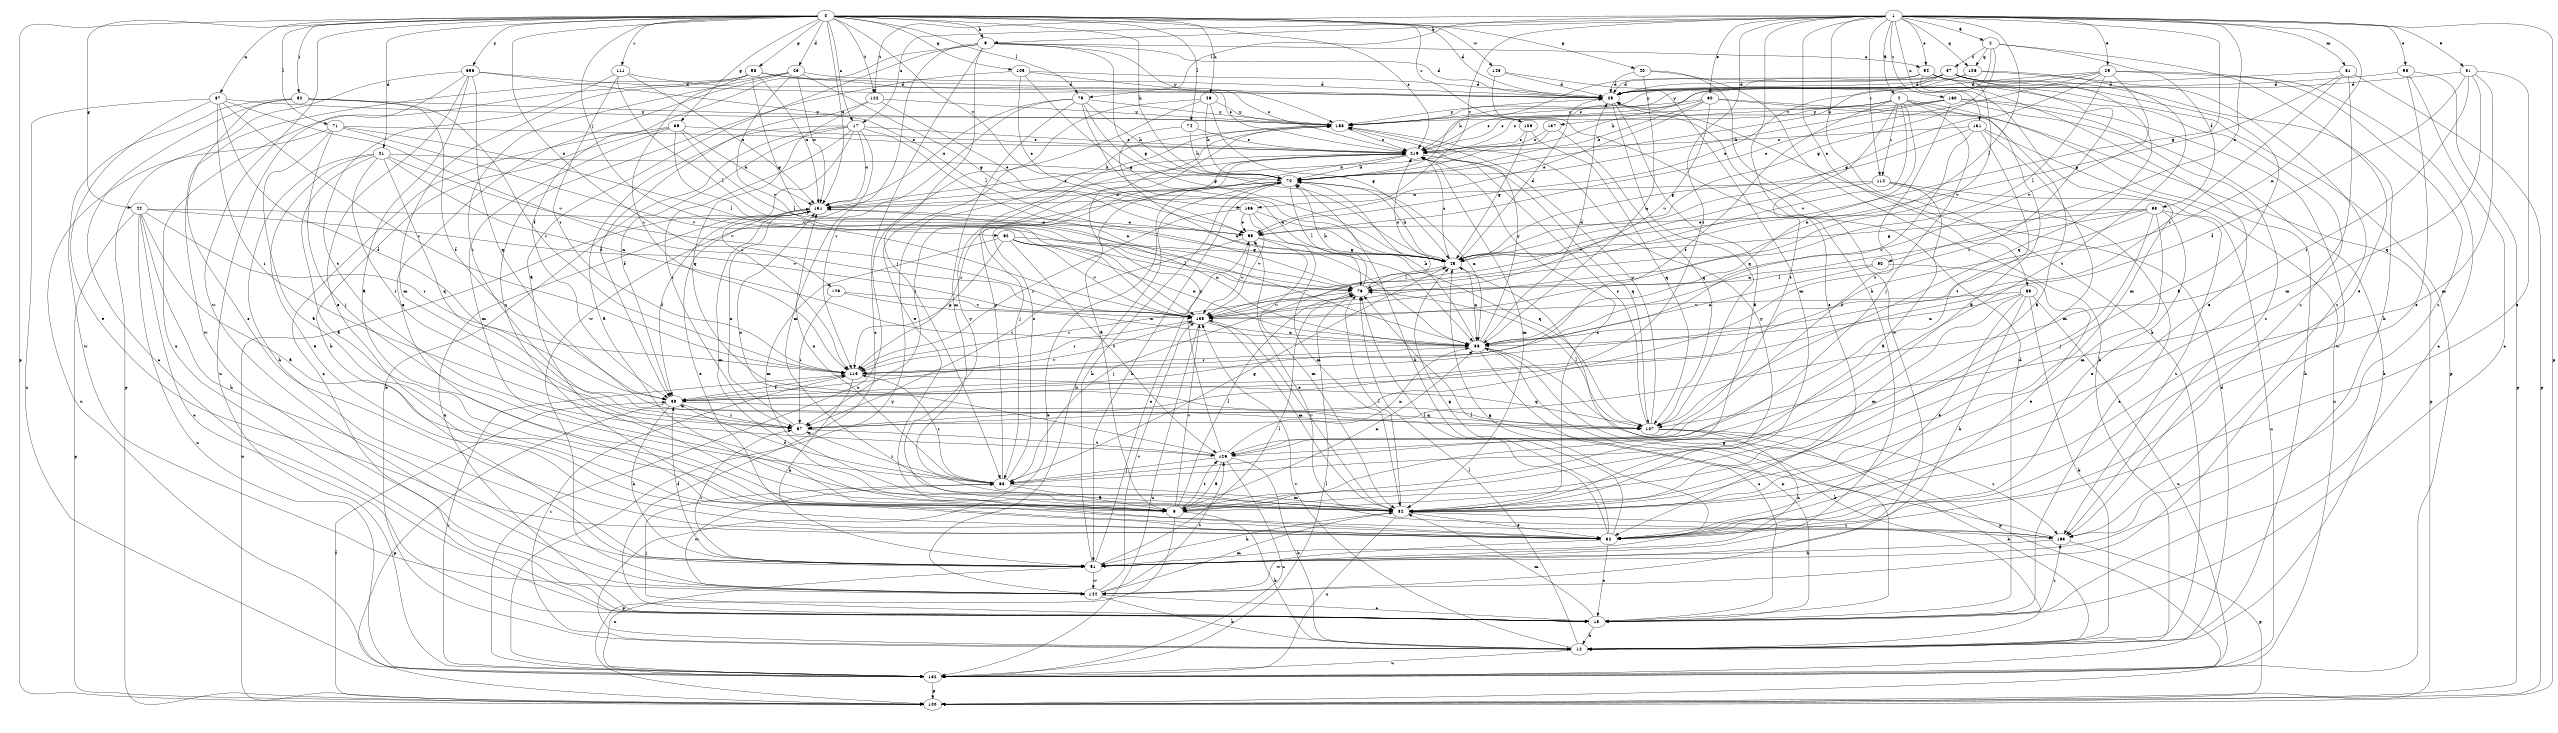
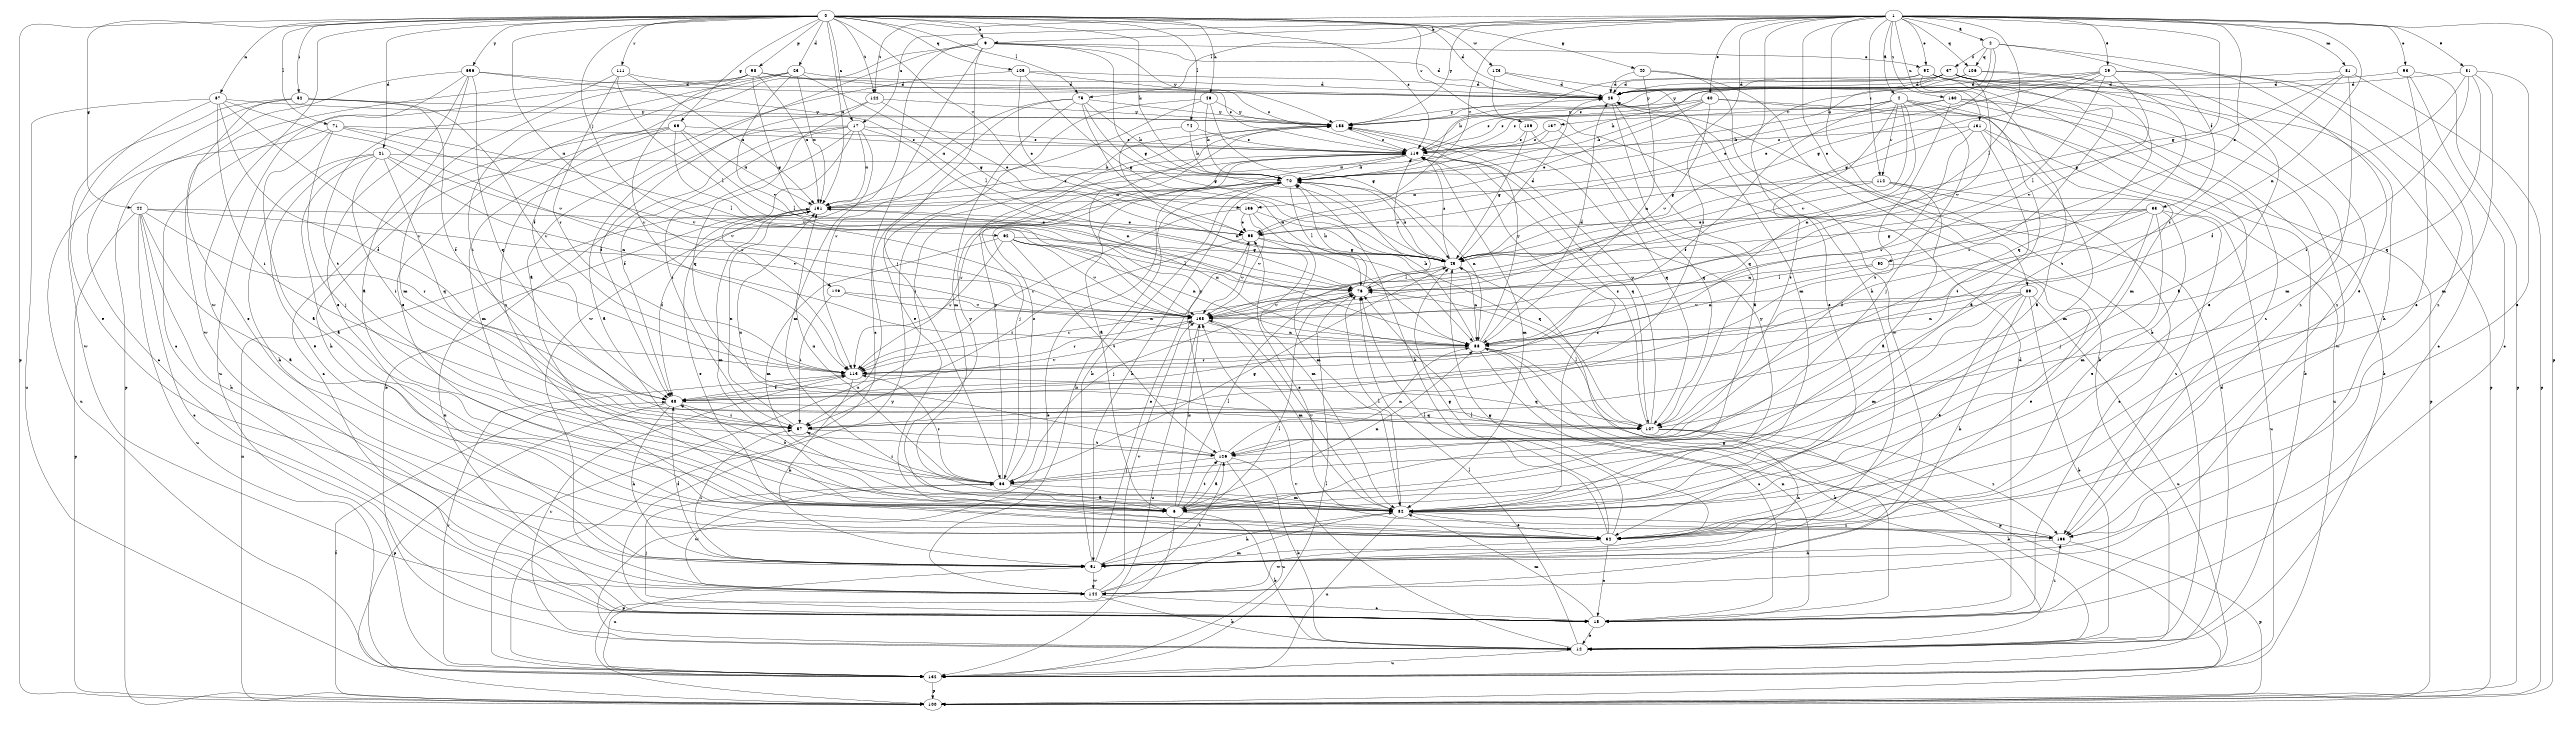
(1575, 120) -> (1455, 42)
(1415, 154) -> (1415, 154)
(951, 305) -> (951, 305)
(1189, 415) -> (1189, 415)
(2274, 666) -> (2356, 693)
